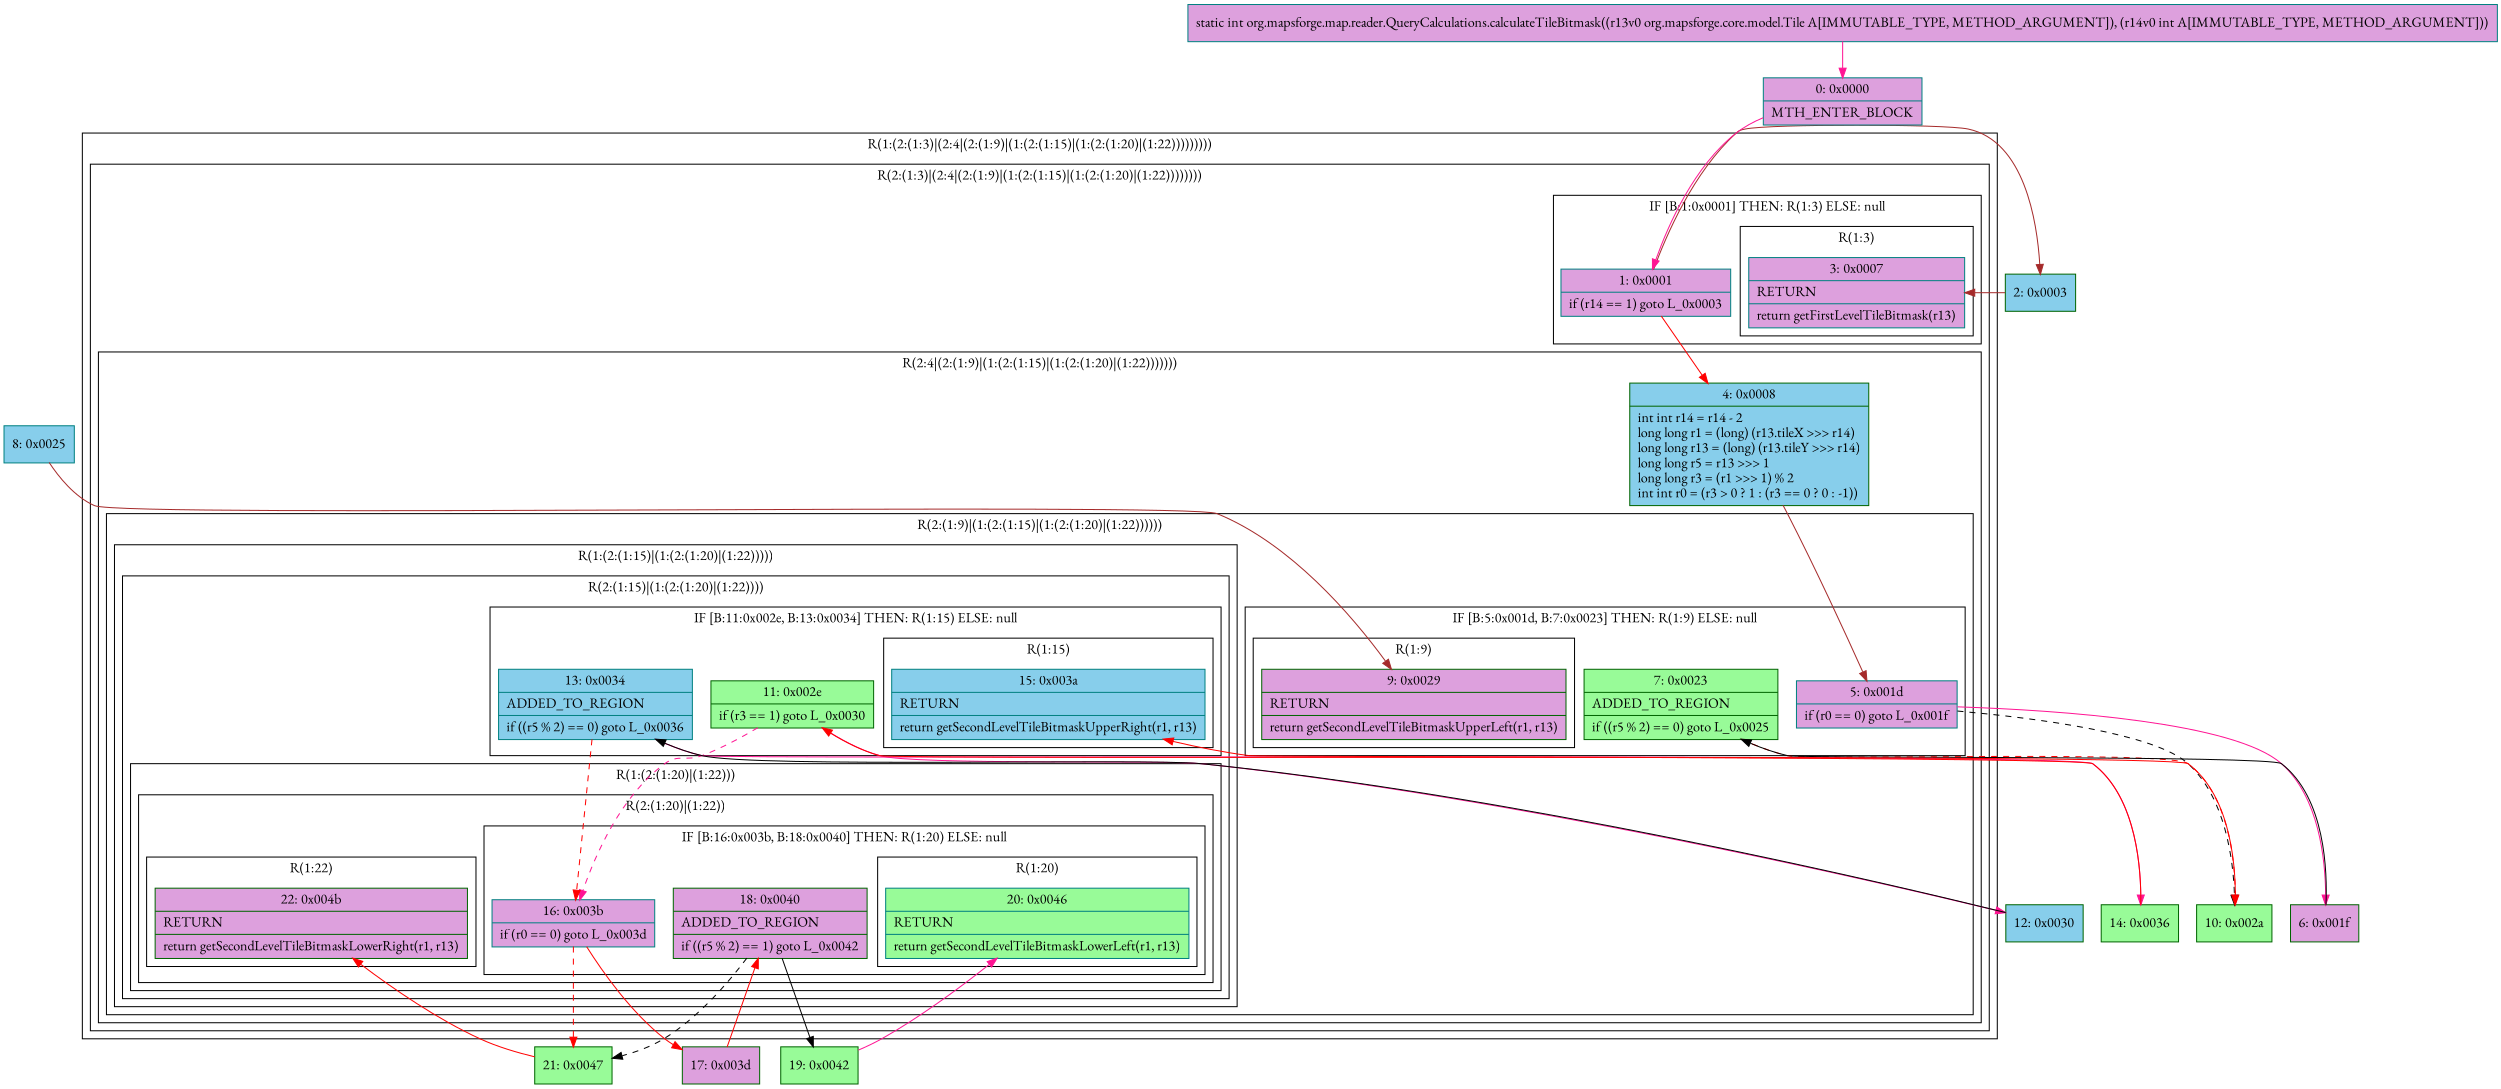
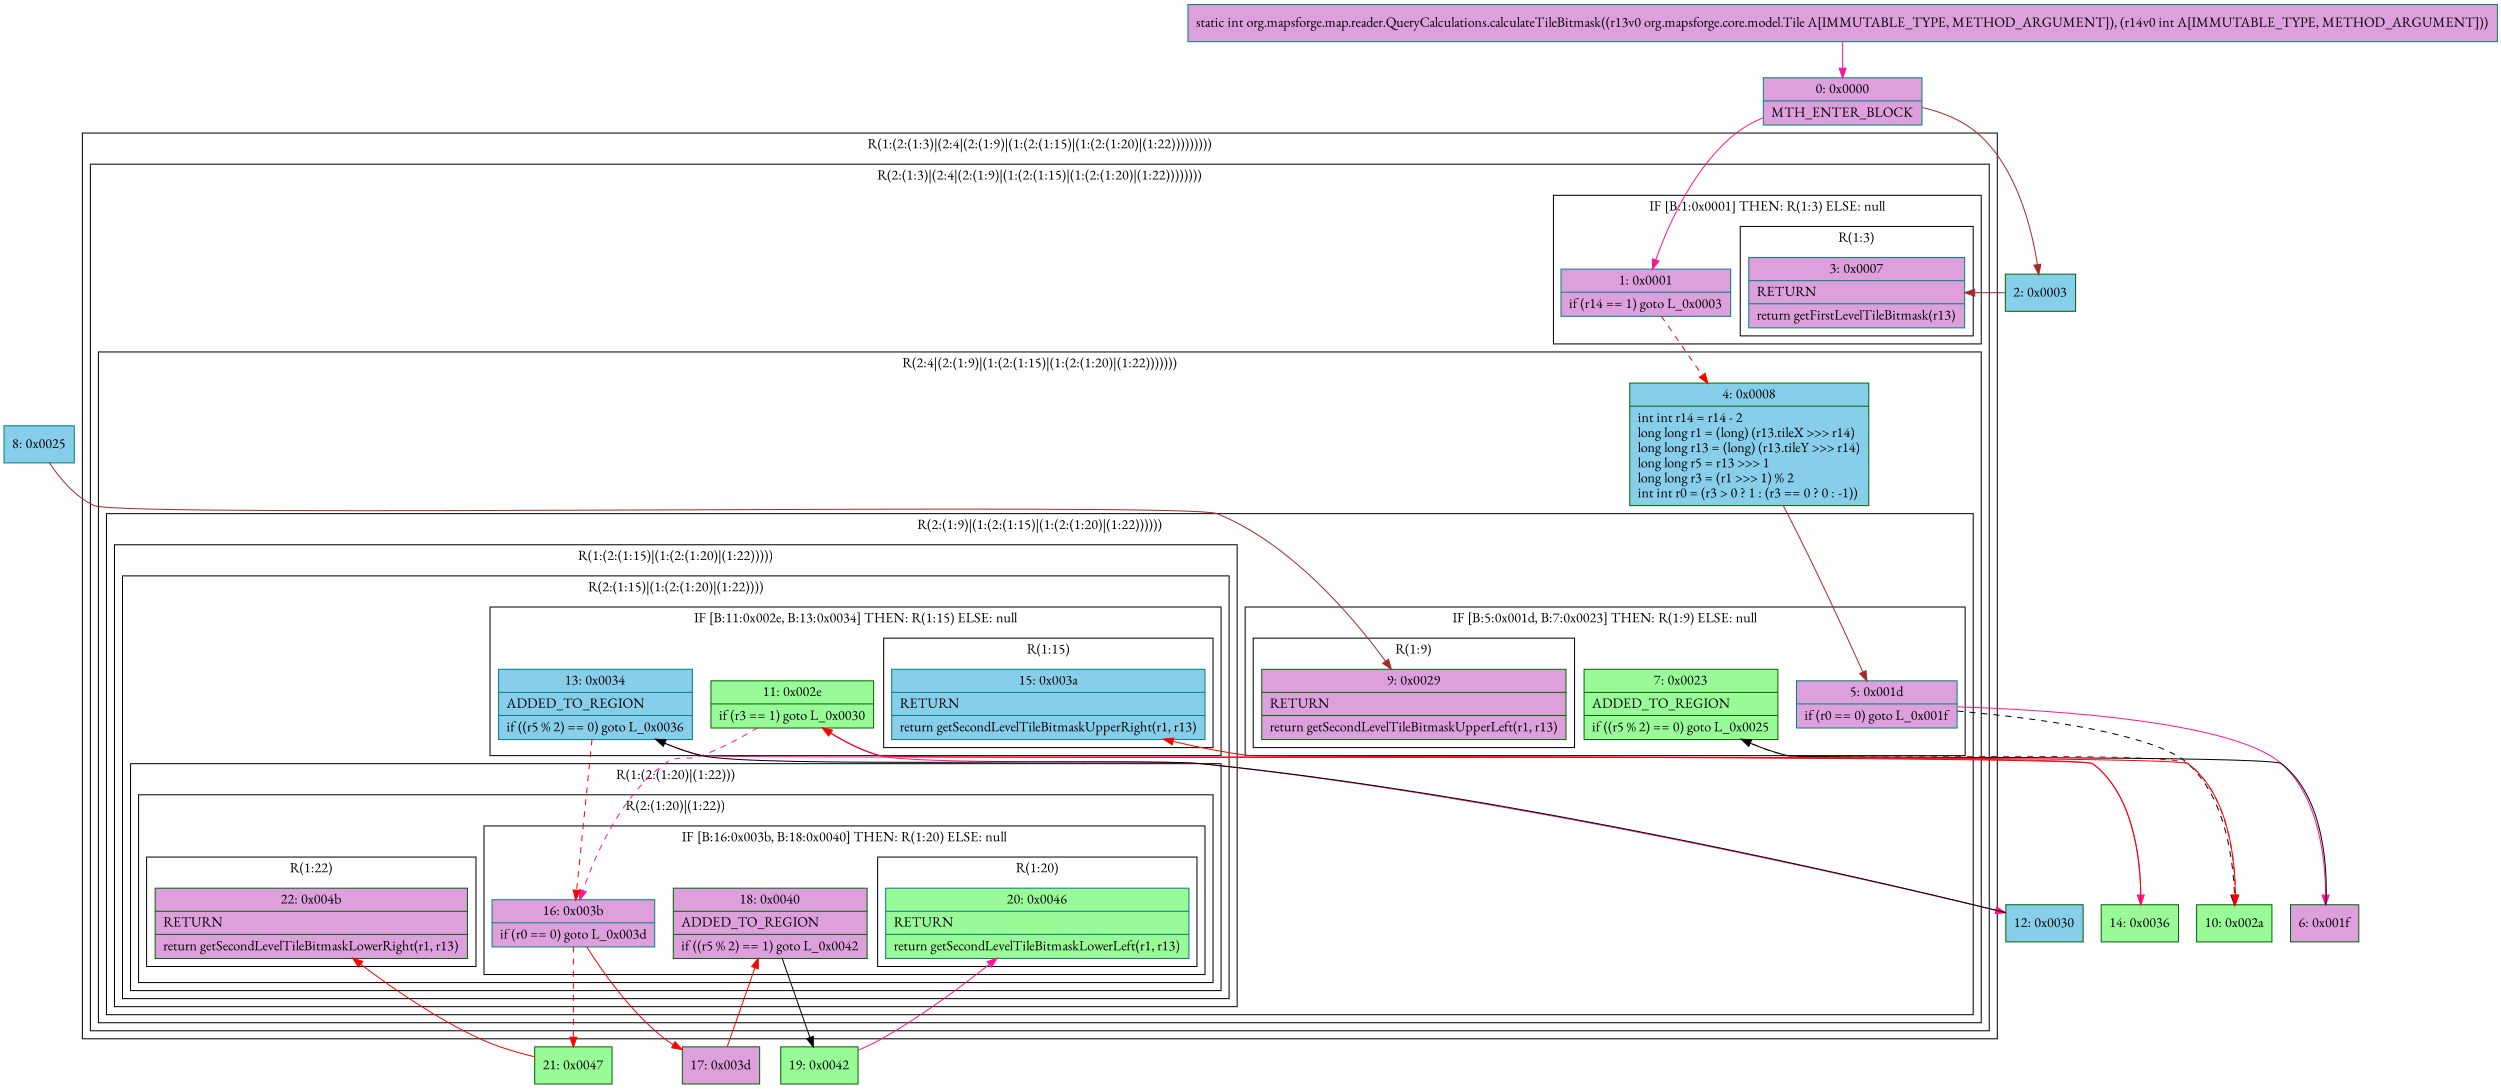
(1853, 125) -> (2004, 166)
(1676, 337) -> (1676, 337)
(692, 1017) -> none
